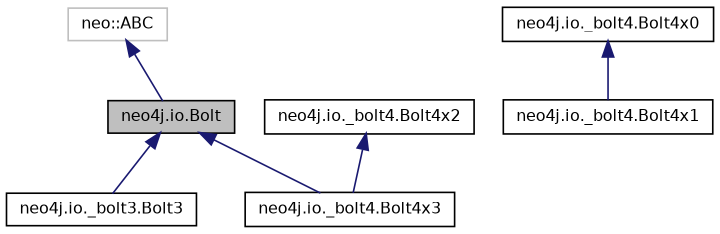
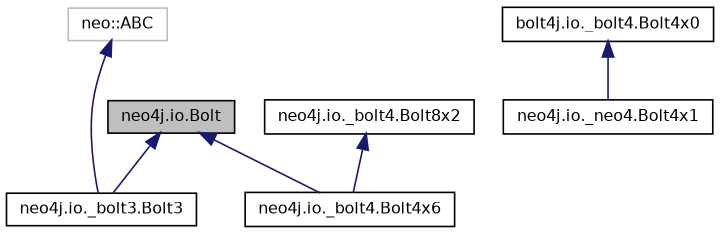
(608, 24) -> (608, 24)
(149, 78) -> (91, 124)
(369, 117) -> (369, 117)
(608, 117) -> (608, 117)
(350, 209) -> (350, 209)
